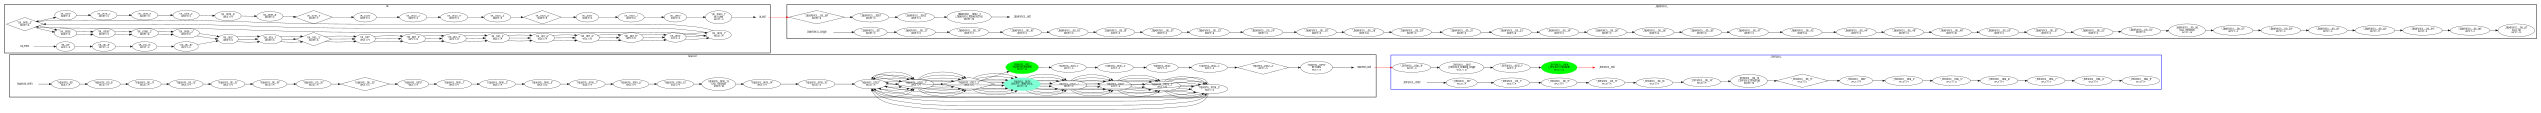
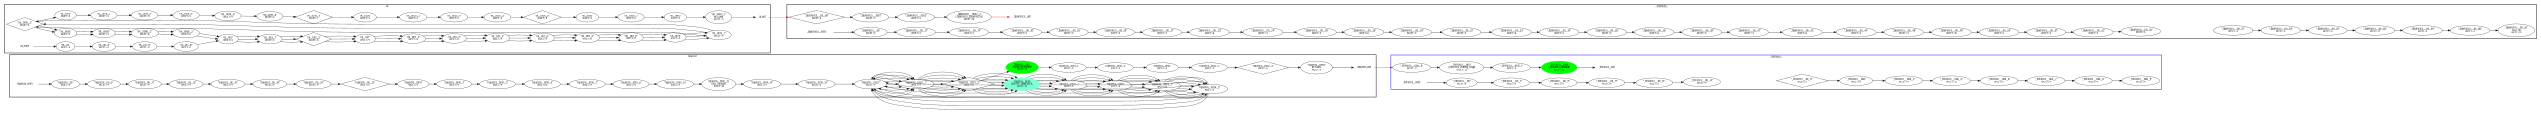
(1662, 7) -> (1662, 7)
(999, 17) -> (999, 17)
(2187, 30) -> none
(817, 32) -> (817, 32)
(1585, 68) -> (1585, 68)
(1749, 81) -> none
